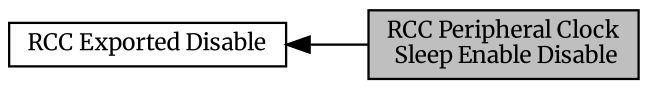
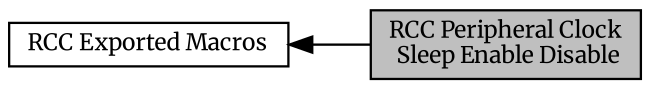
(148, 45) -> (149, 45)
